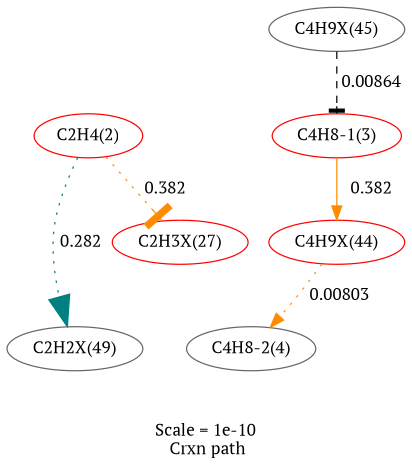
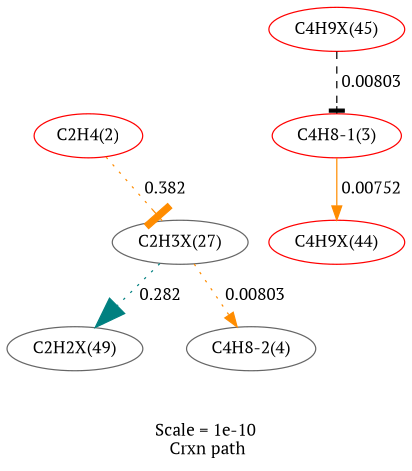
(337, 29) -> (337, 29)
(369, 83) -> (369, 83)
(369, 189) -> (369, 189)
(55, 225) -> (139, 285)
(180, 242) -> (180, 242)
(301, 291) -> (212, 290)
